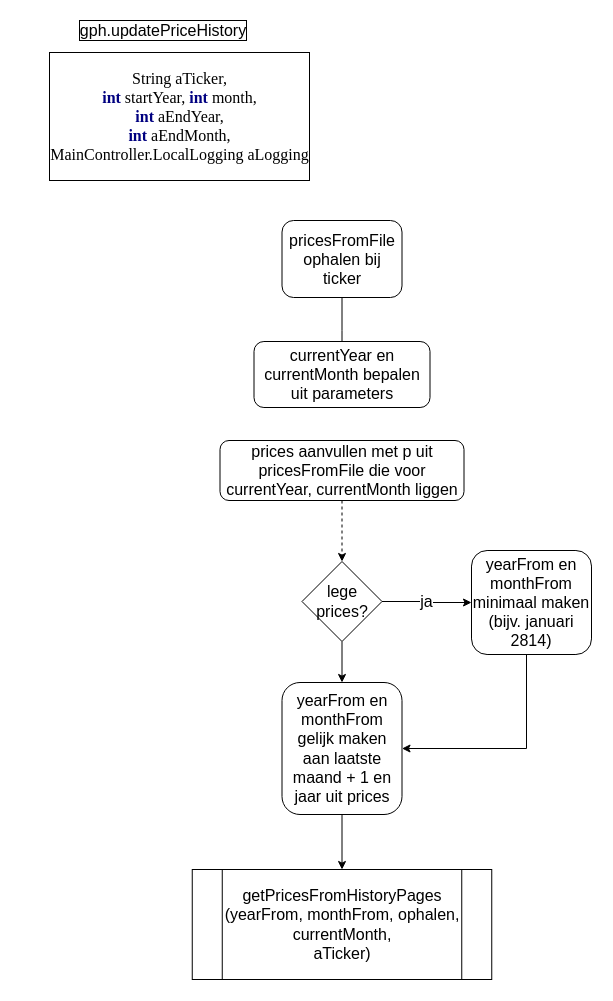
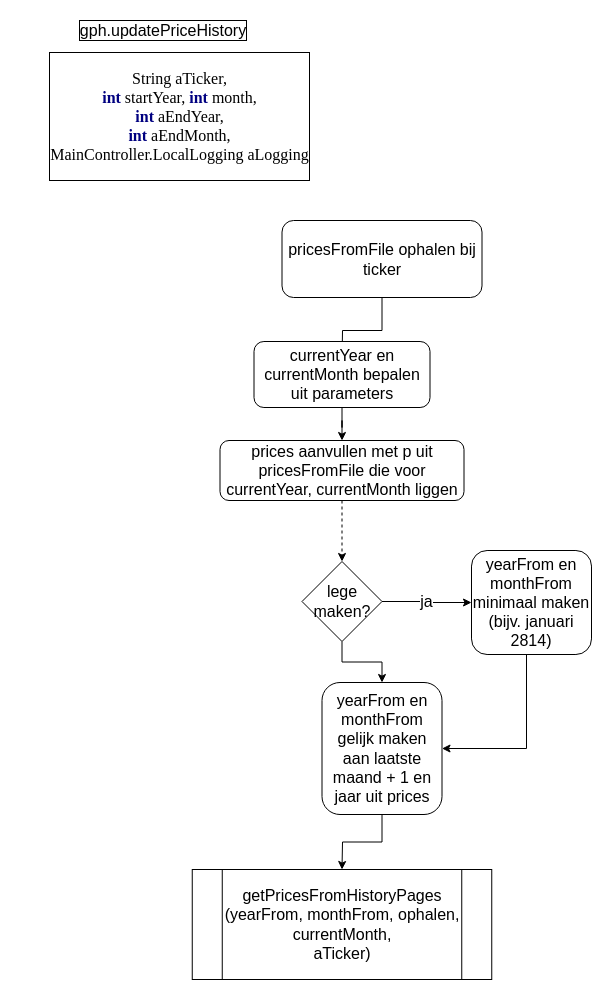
(342, 259) -> (382, 259)
none -> (342, 428)
(343, 602) -> (343, 602)
(342, 749) -> (382, 749)
